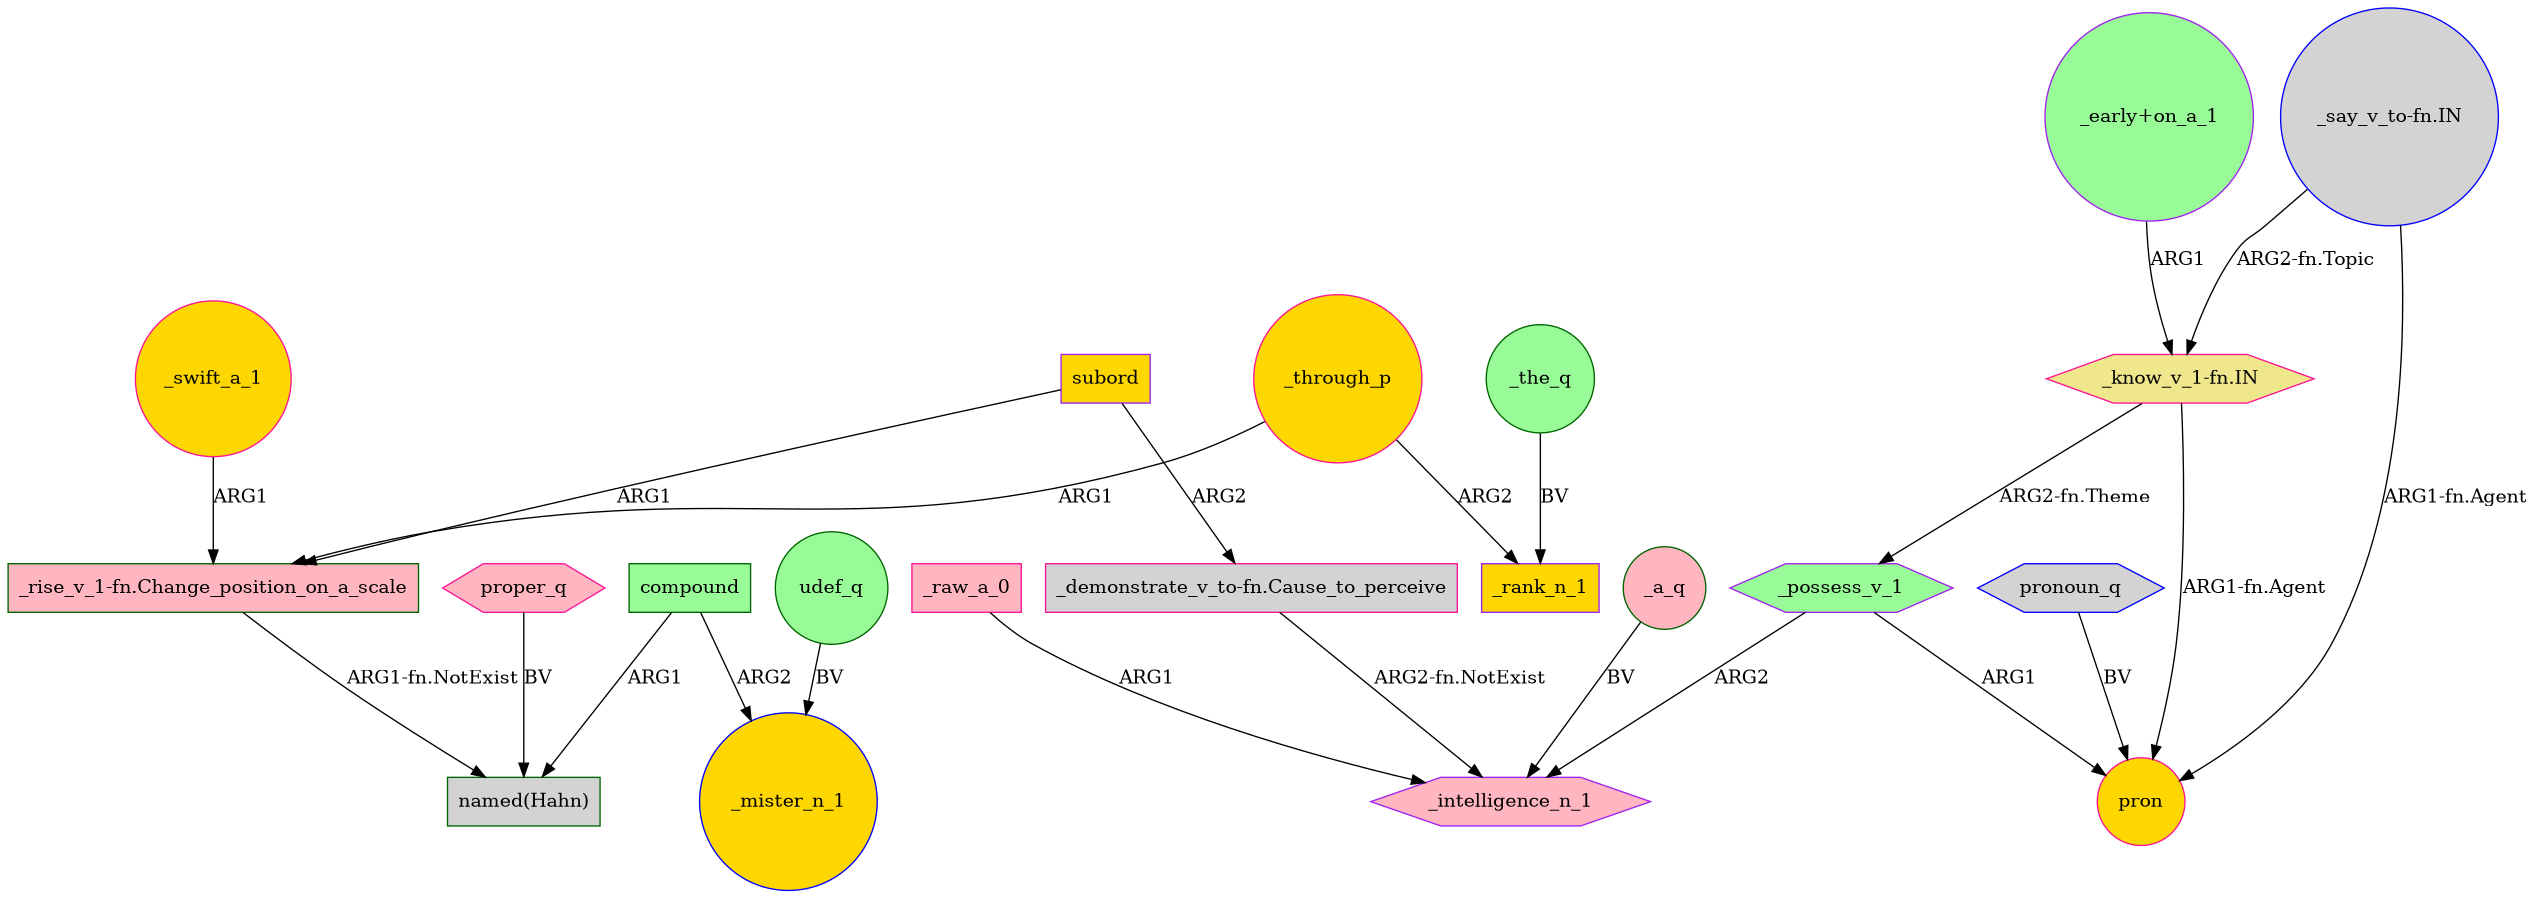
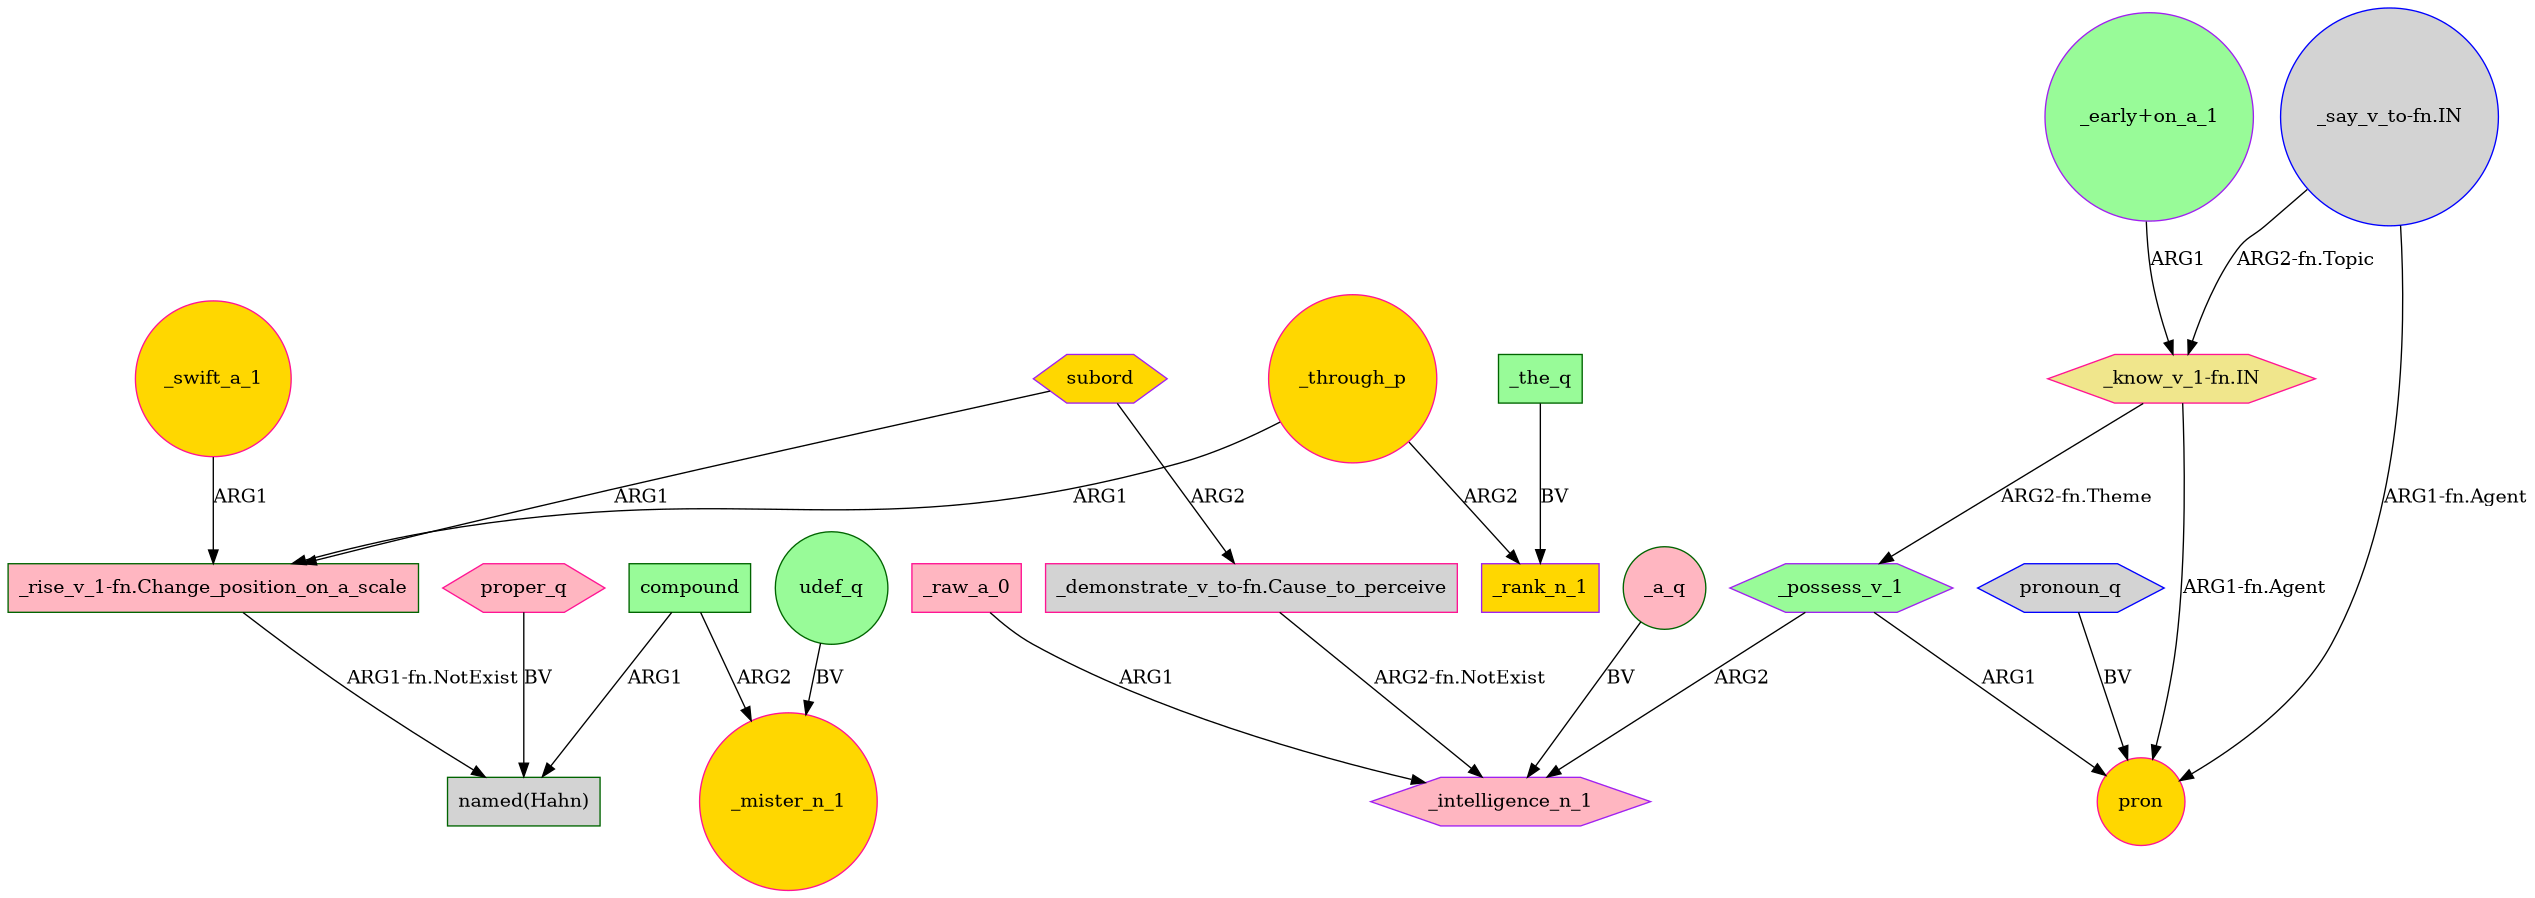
(1106, 379) -> (1100, 379)
(1540, 379) -> (1540, 379)
(788, 802) -> (788, 802)
